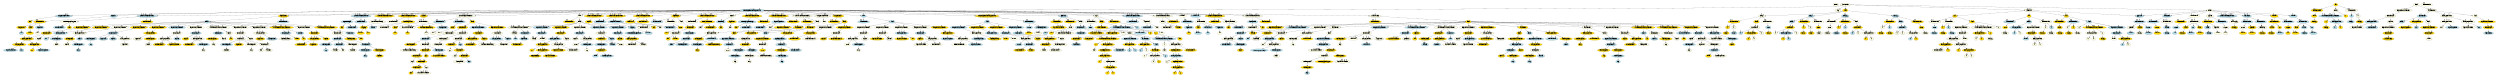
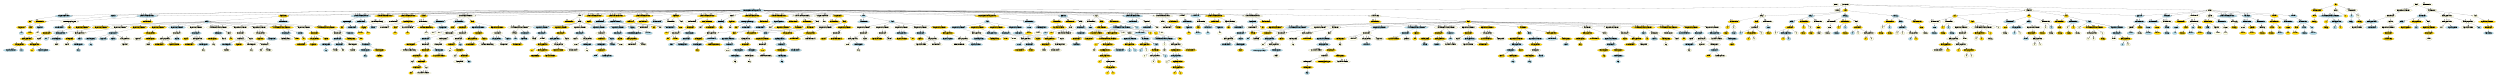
(1838, 10) -> (1838, 10)
